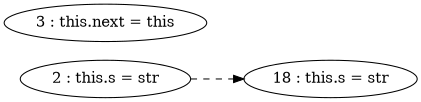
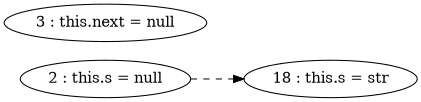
(105, 23) -> (105, 23)
(105, 79) -> (105, 79)
